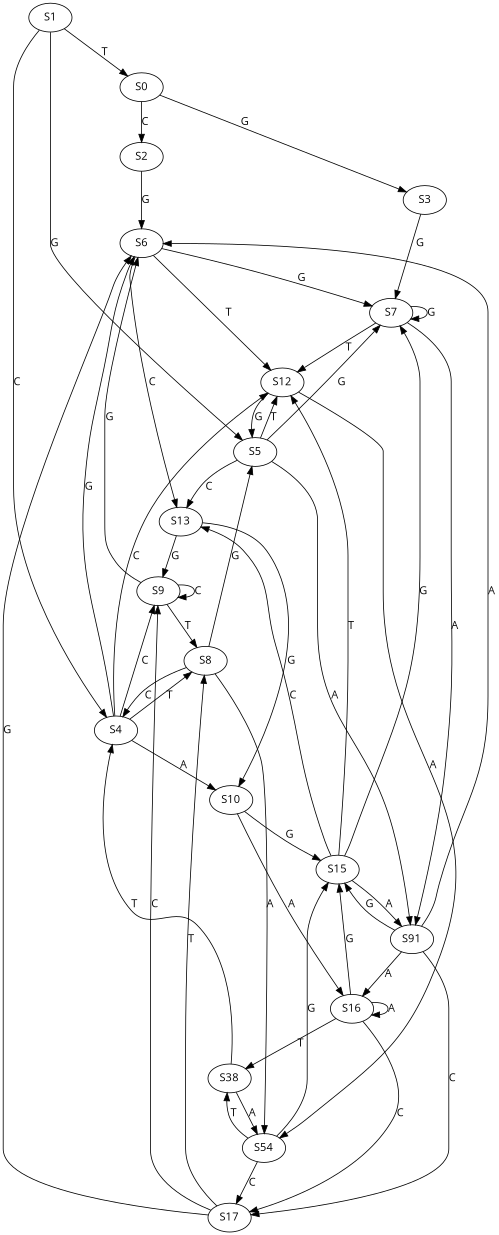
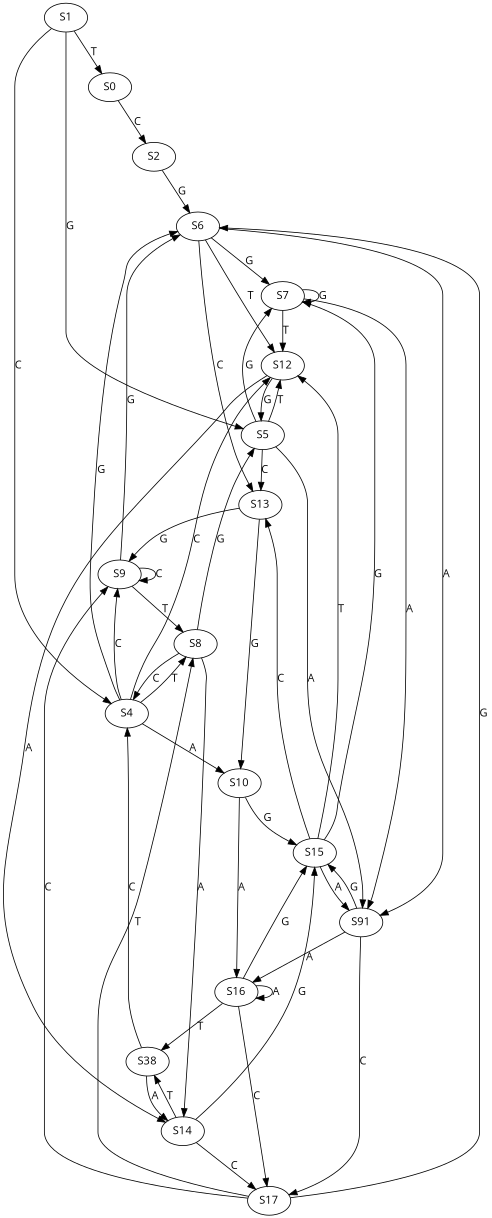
(425, 200) -> none
(488, 456) -> (443, 496)
(134, 904) -> (132, 888)
(264, 1148) -> (183, 1131)
